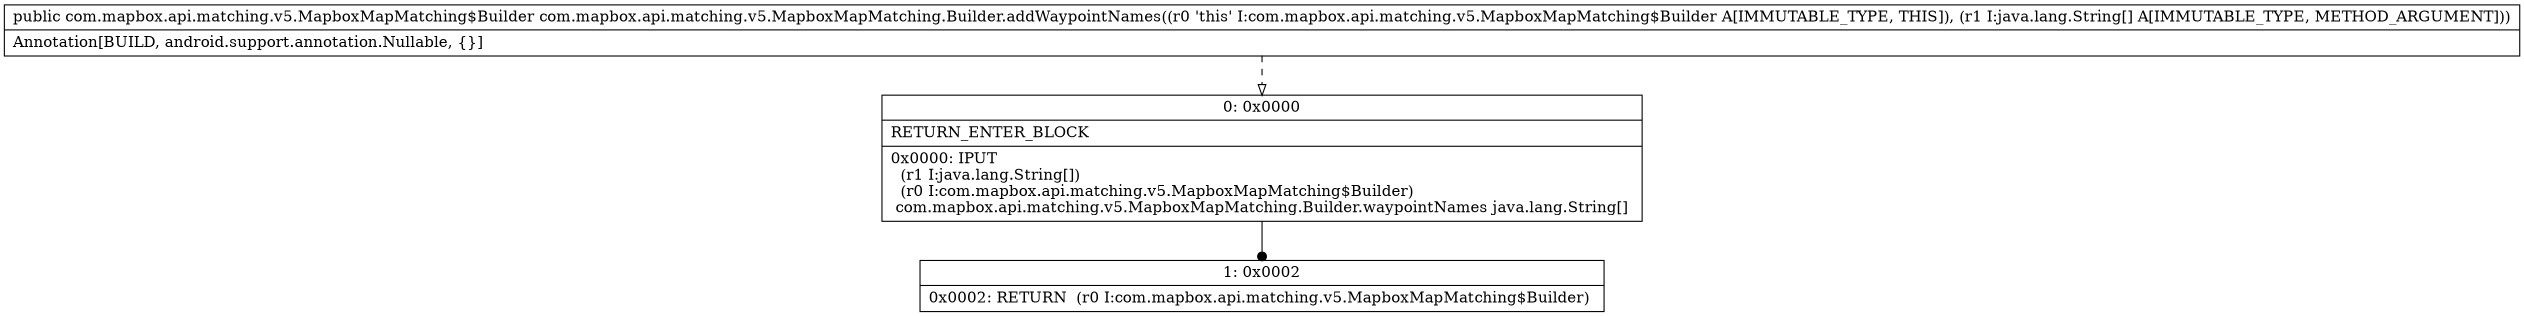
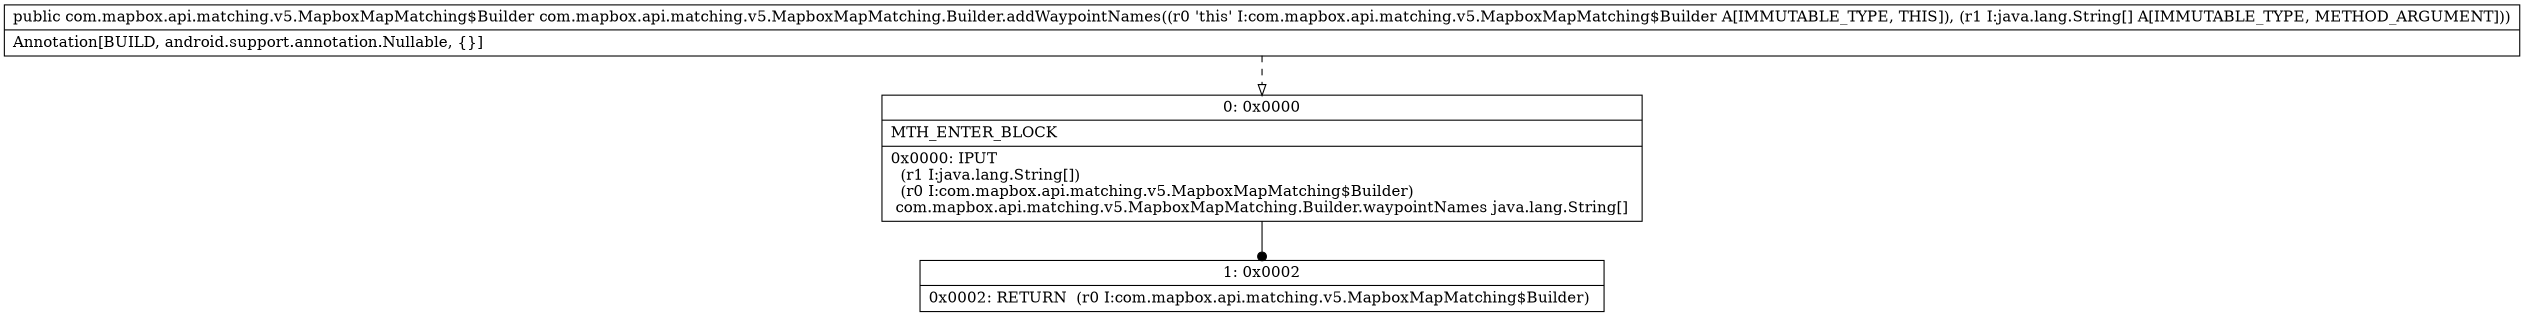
(990, 133) -> (974, 133)
